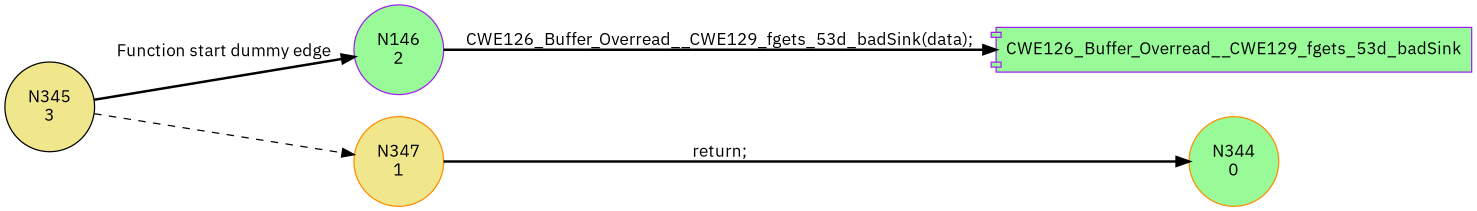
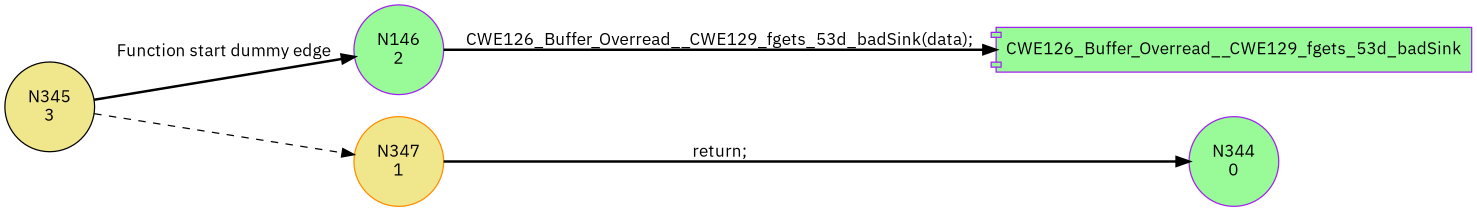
(1234, 161) -> (1234, 161)
